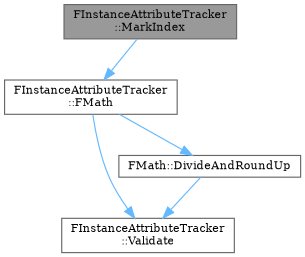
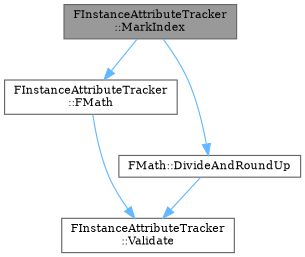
(151, 132) -> (191, 88)
